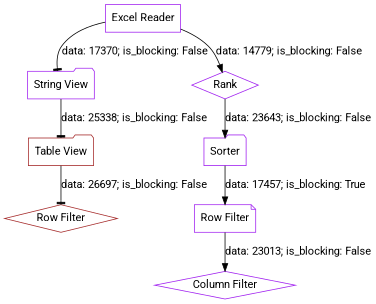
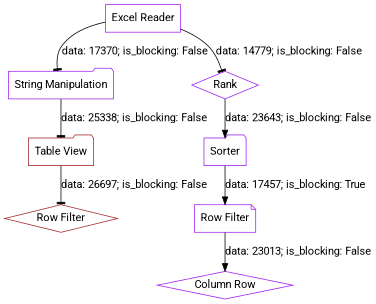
(204, 43) -> (206, 44)
(61, 85) -> (61, 85)
(225, 285) -> (225, 285)
